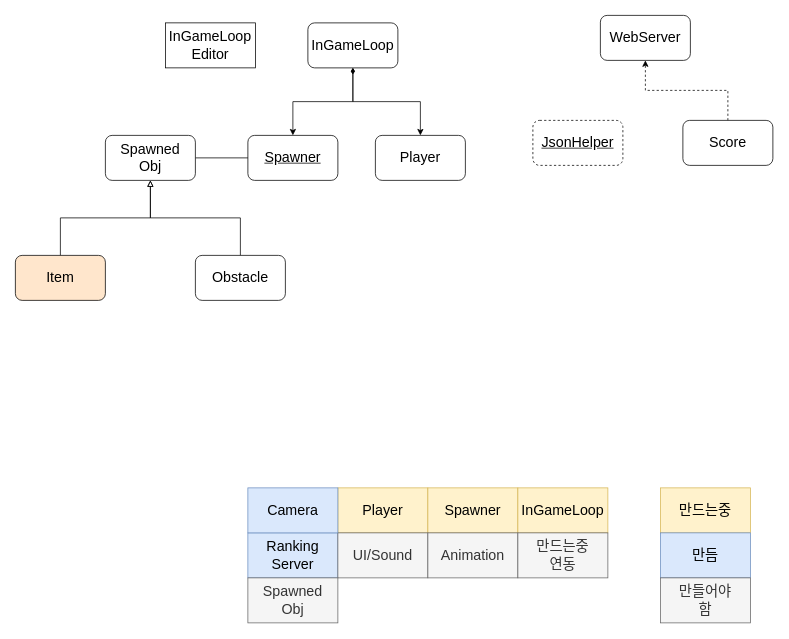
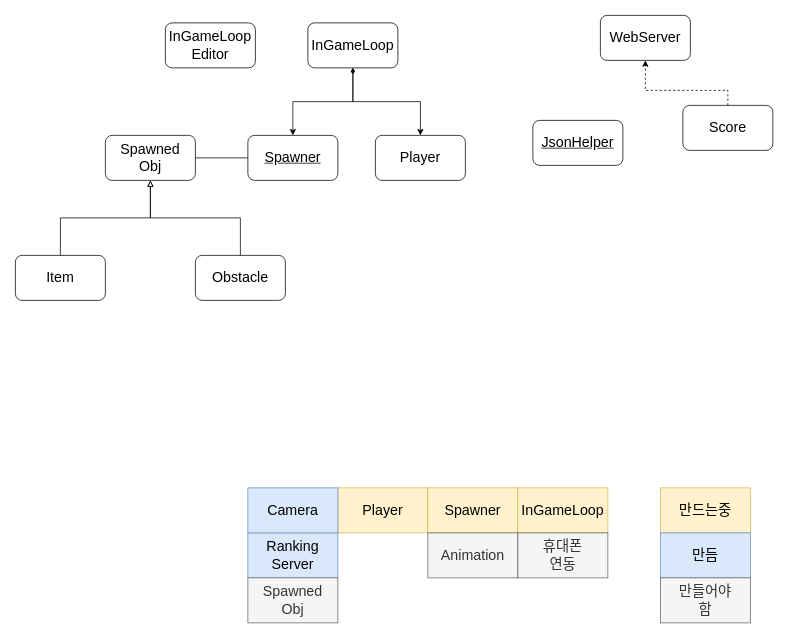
(210, 45) -> (210, 45)
(578, 143) -> (578, 143)
(728, 143) -> (728, 128)
(60, 278) -> (60, 278)
(383, 555) -> none
(563, 555) -> (563, 555)
